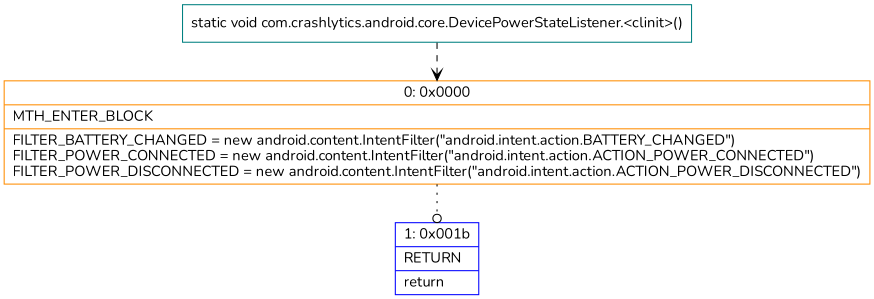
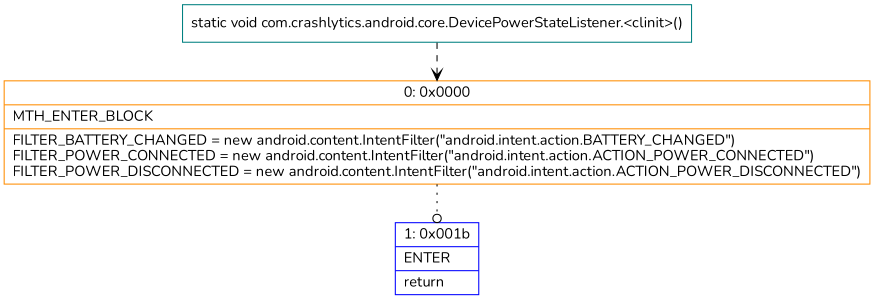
(433, 258) -> (427, 258)
